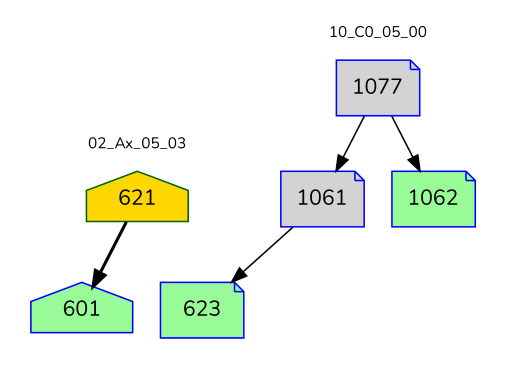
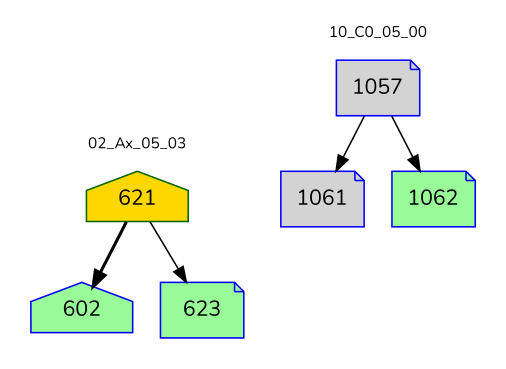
(378, 88) -> (378, 88)
(268, 249) -> (164, 245)
(82, 310) -> (82, 310)
